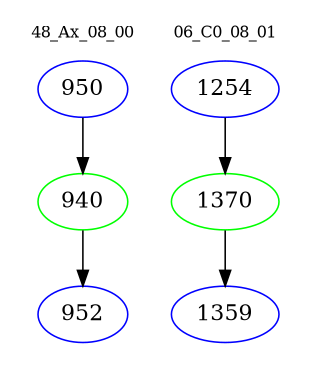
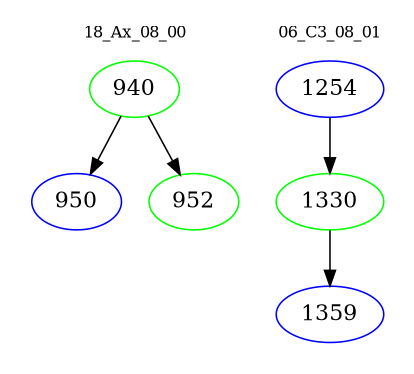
(83, 34) -> (135, 34)
(225, 34) -> (330, 34)
(83, 138) -> (109, 138)
(225, 202) -> (330, 202)
(83, 314) -> (194, 202)
